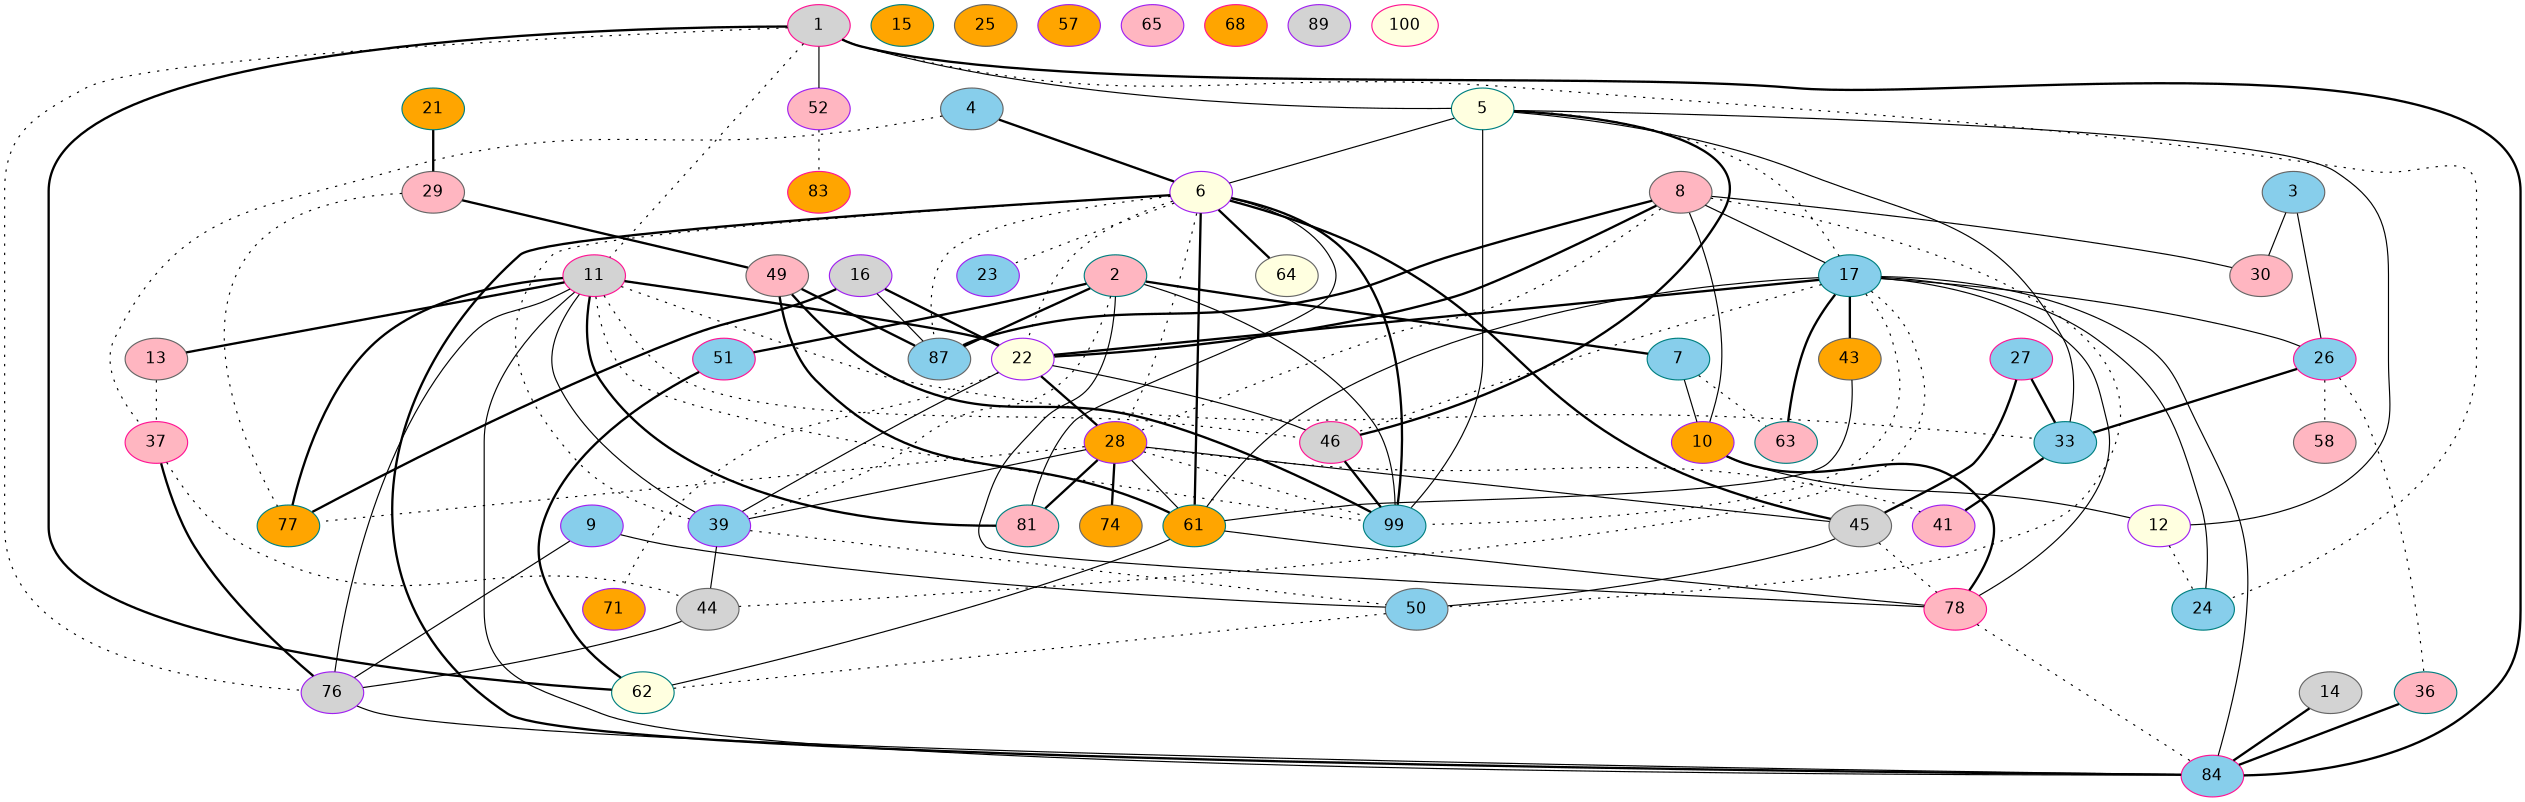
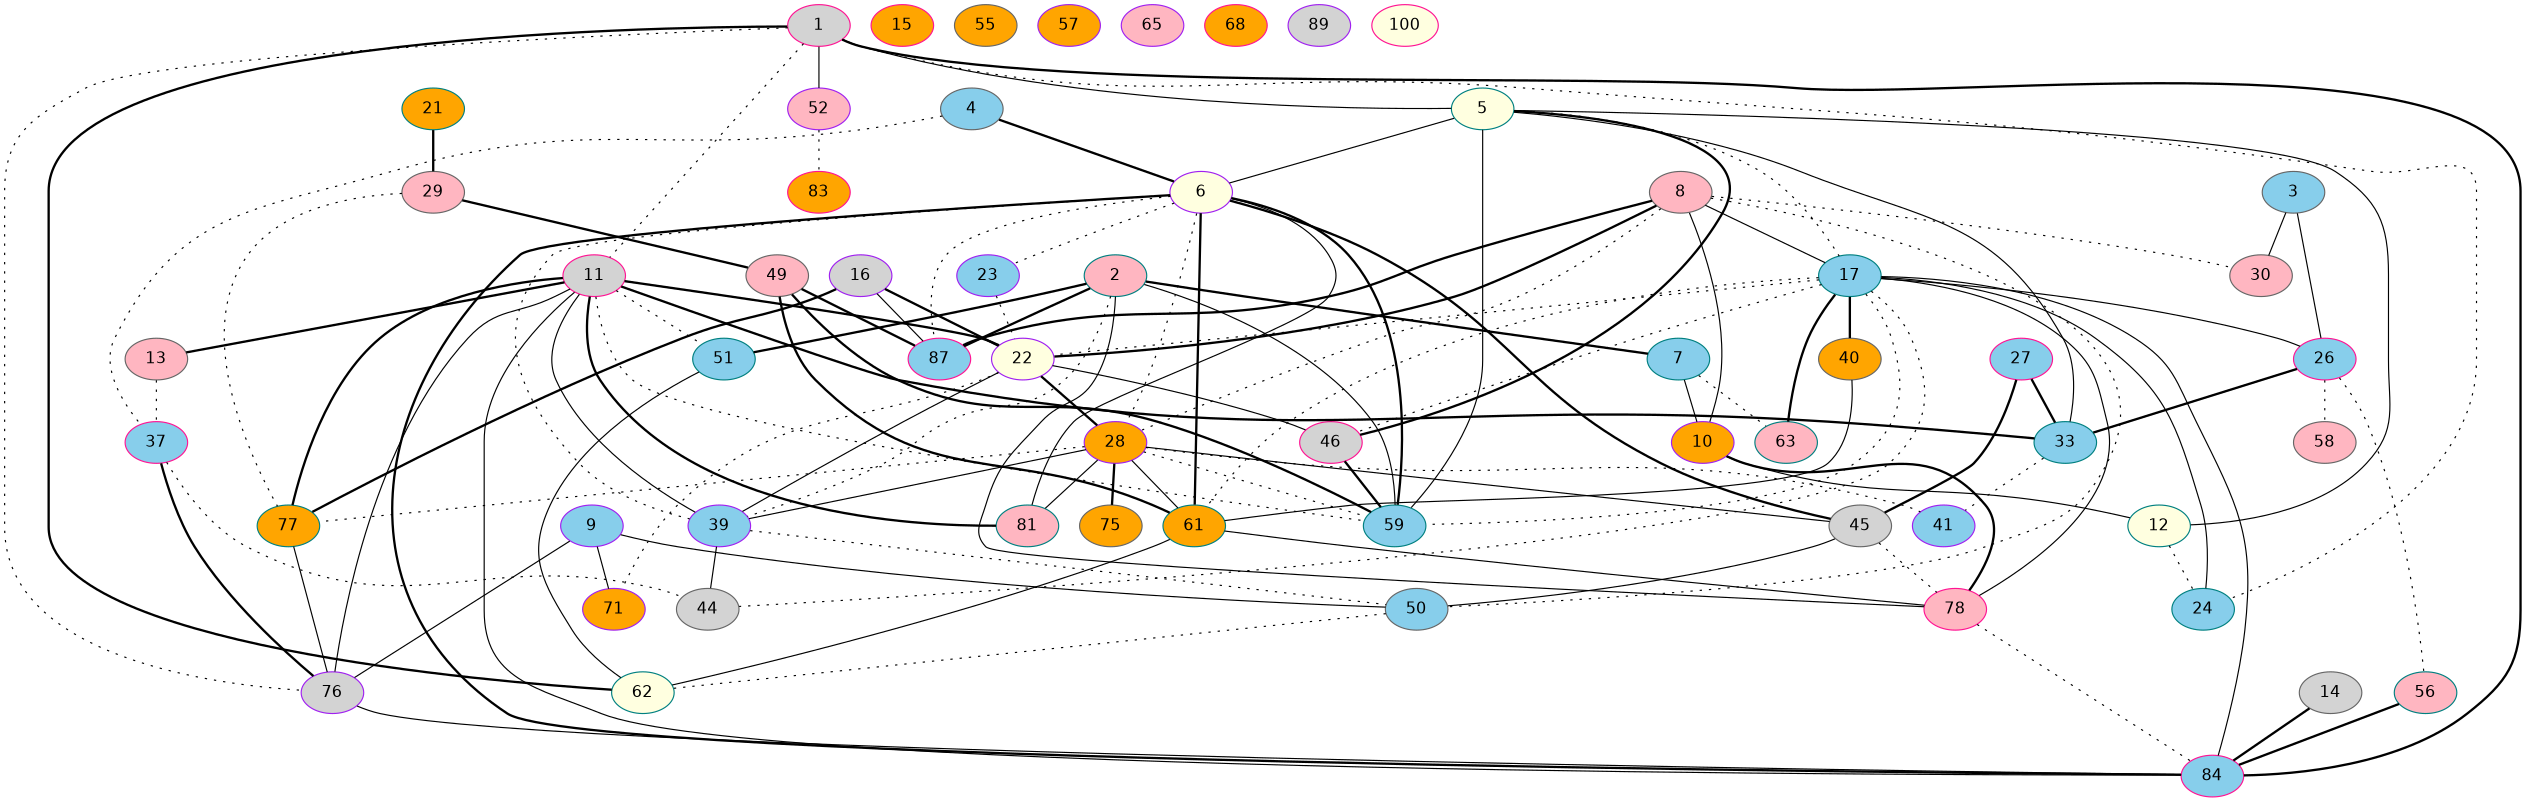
(902, 25) -> (902, 25)
(986, 25) -> (986, 25)
(1973, 226) -> (1973, 226)
(1080, 249) -> (1005, 317)
(1287, 276) -> none
(1513, 310) -> (1513, 310)
(1471, 337) -> (1471, 337)
(724, 359) -> (724, 359)
(939, 359) -> (939, 359)
(1850, 359) -> (1850, 359)
(932, 415) -> (659, 317)
(1319, 420) -> (1319, 420)
(156, 442) -> (156, 442)
(2004, 484) -> (2004, 484)
(1069, 487) -> (1069, 487)
(546, 515) -> (546, 515)
(1111, 526) -> (1111, 526)
(1395, 526) -> (1395, 526)
(1944, 526) -> (1944, 526)
(2159, 526) -> (2159, 526)
none -> (603, 568)
(524, 661) -> (310, 609)
(2426, 693) -> (2426, 693)
